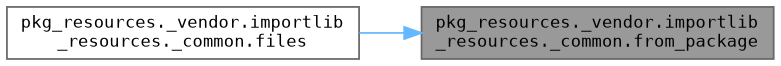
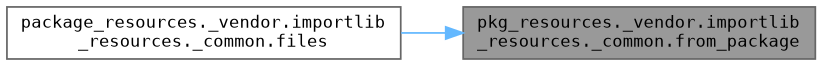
(183, 33) -> (204, 33)
